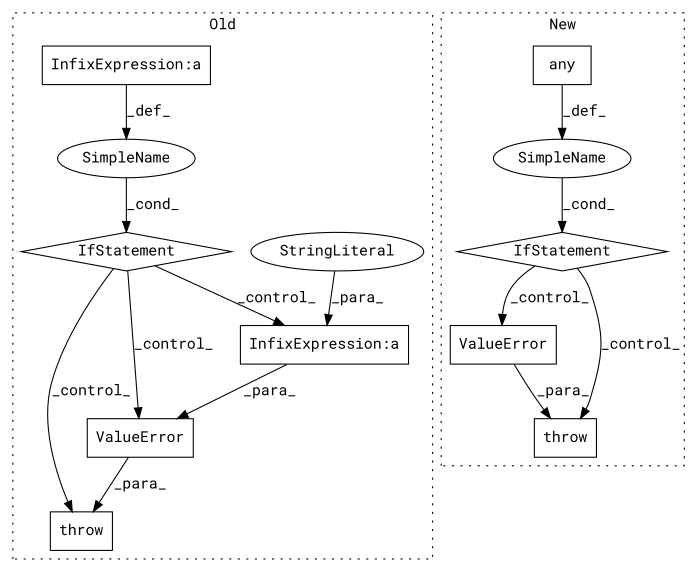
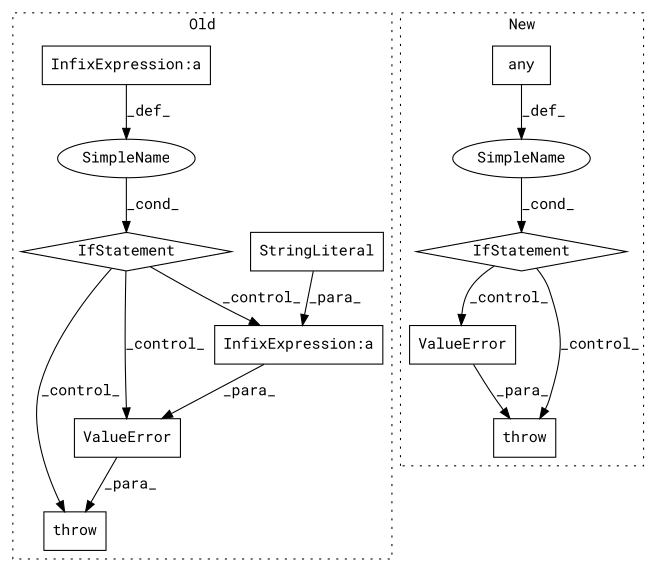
(337, 252) -> (317, 252)
